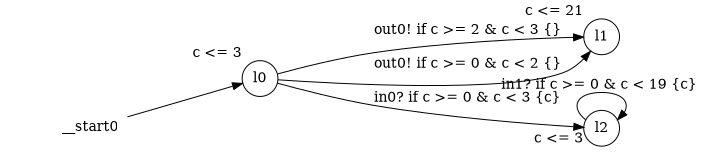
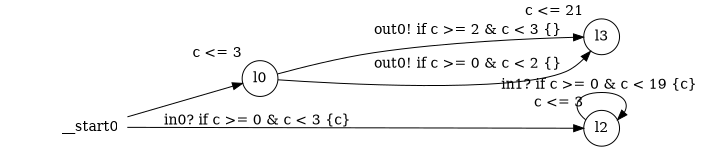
(602, 37) -> (602, 37)
(424, 113) -> (350, 128)
